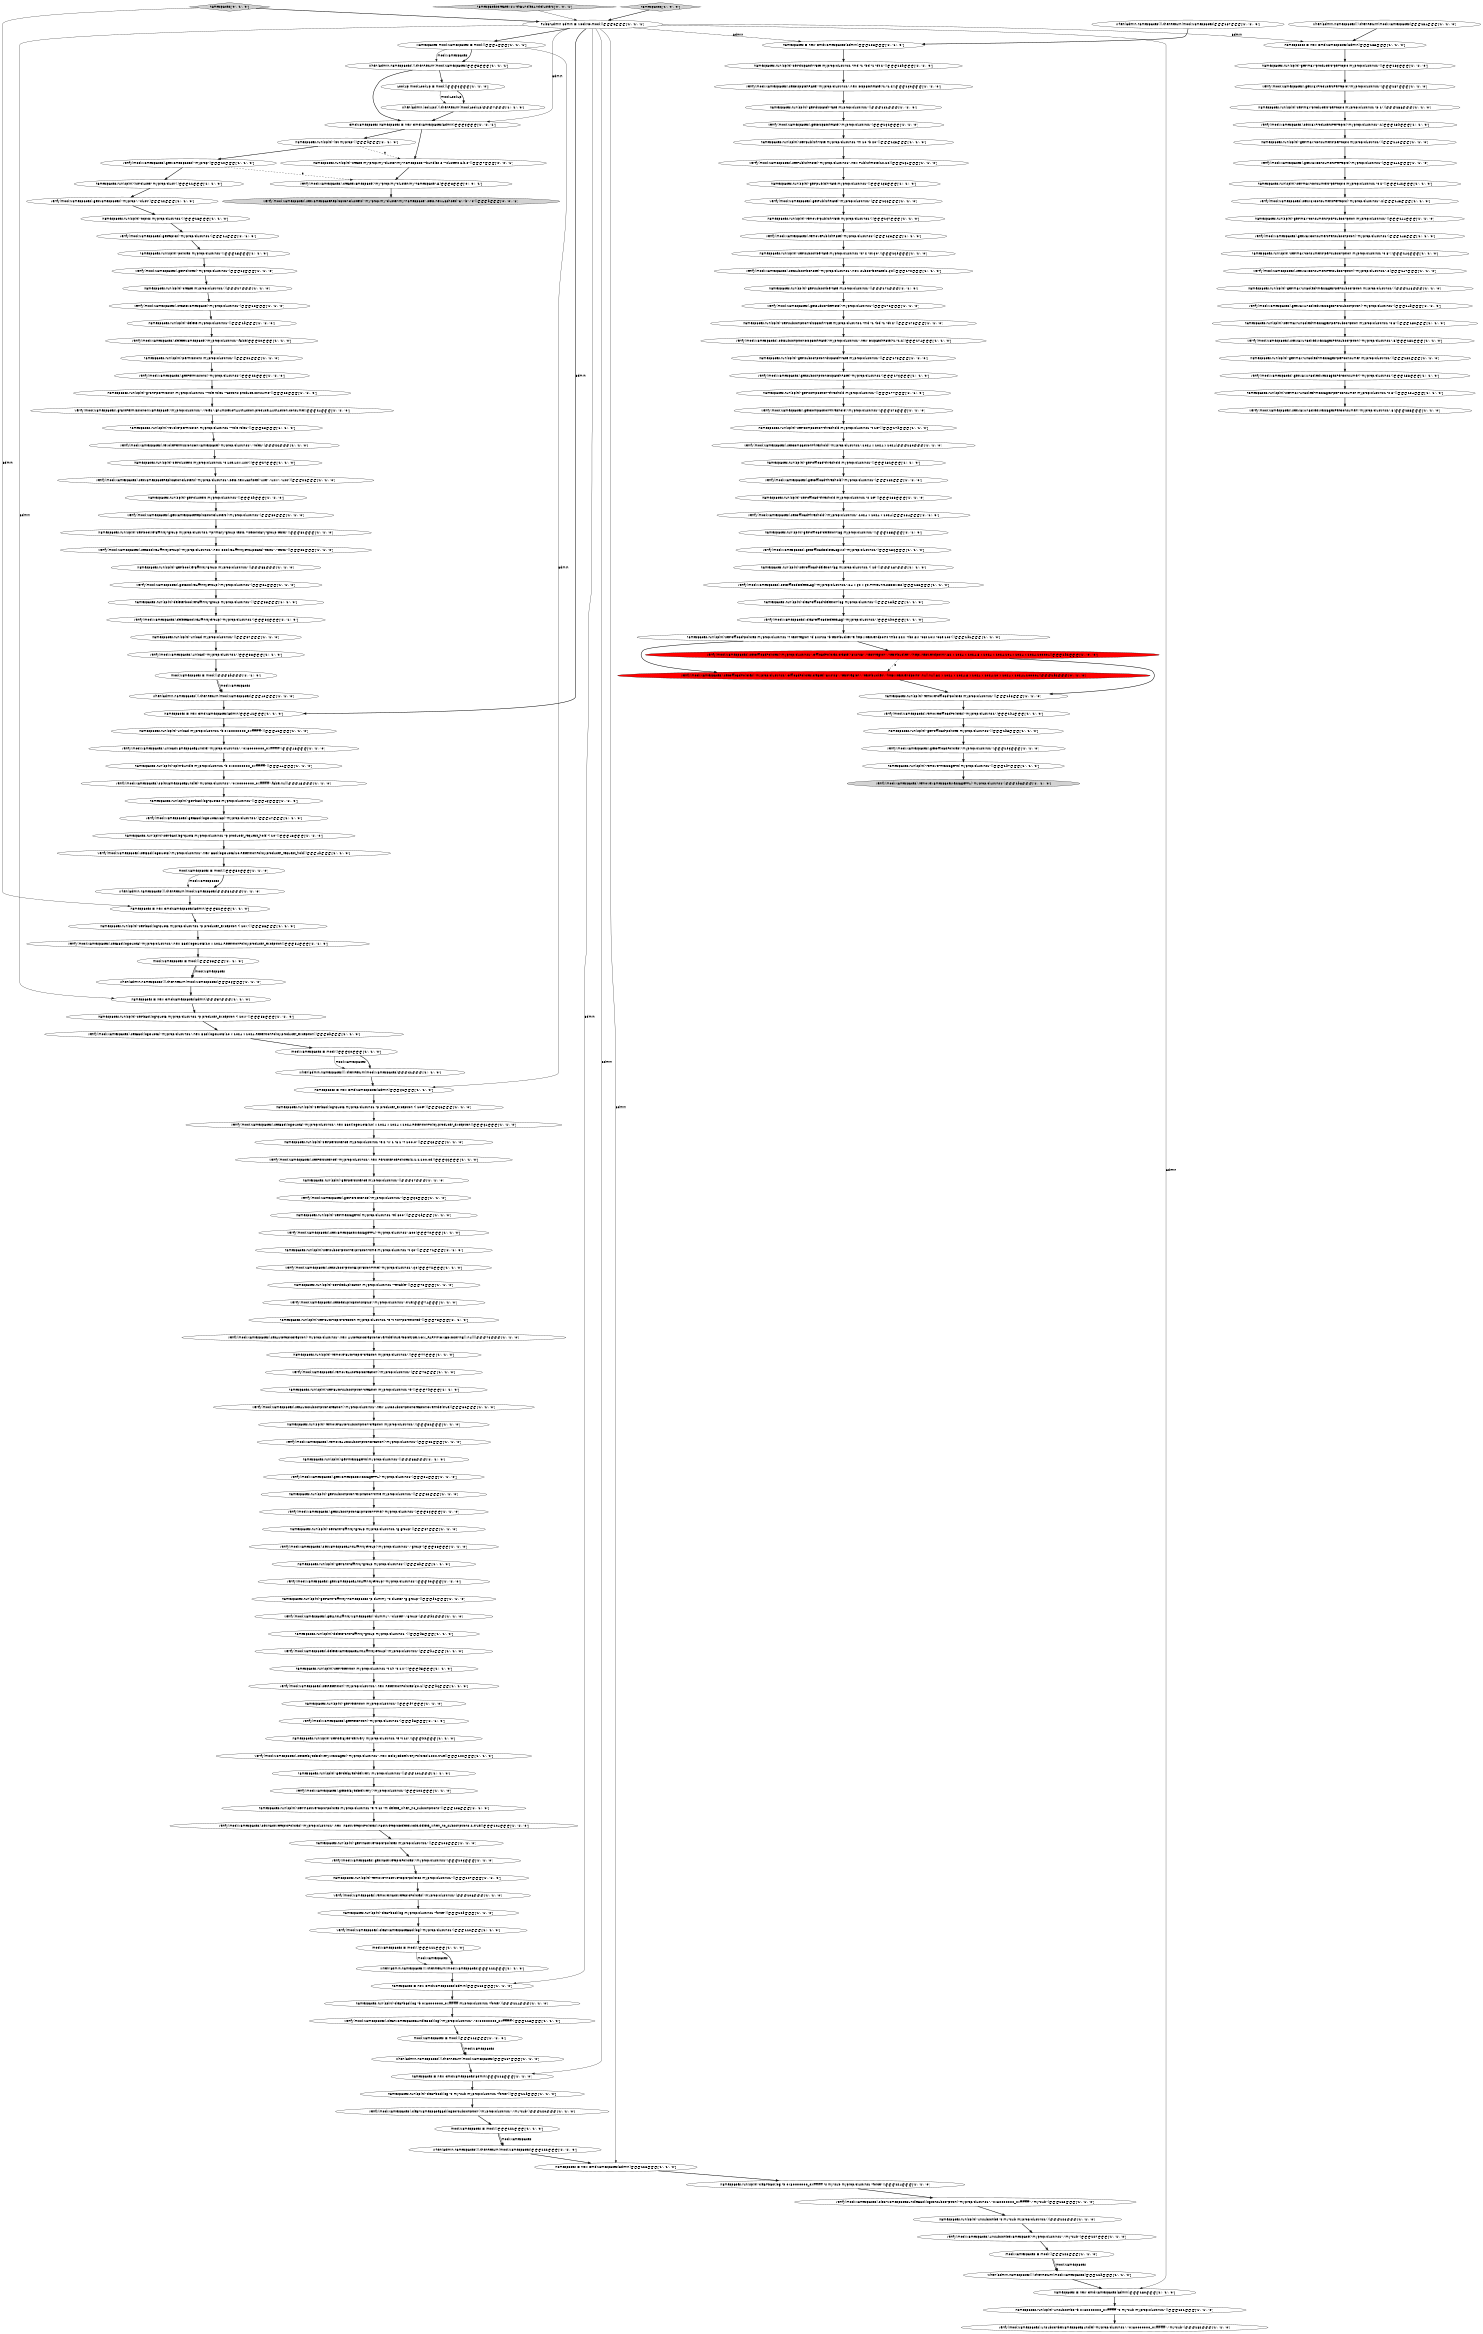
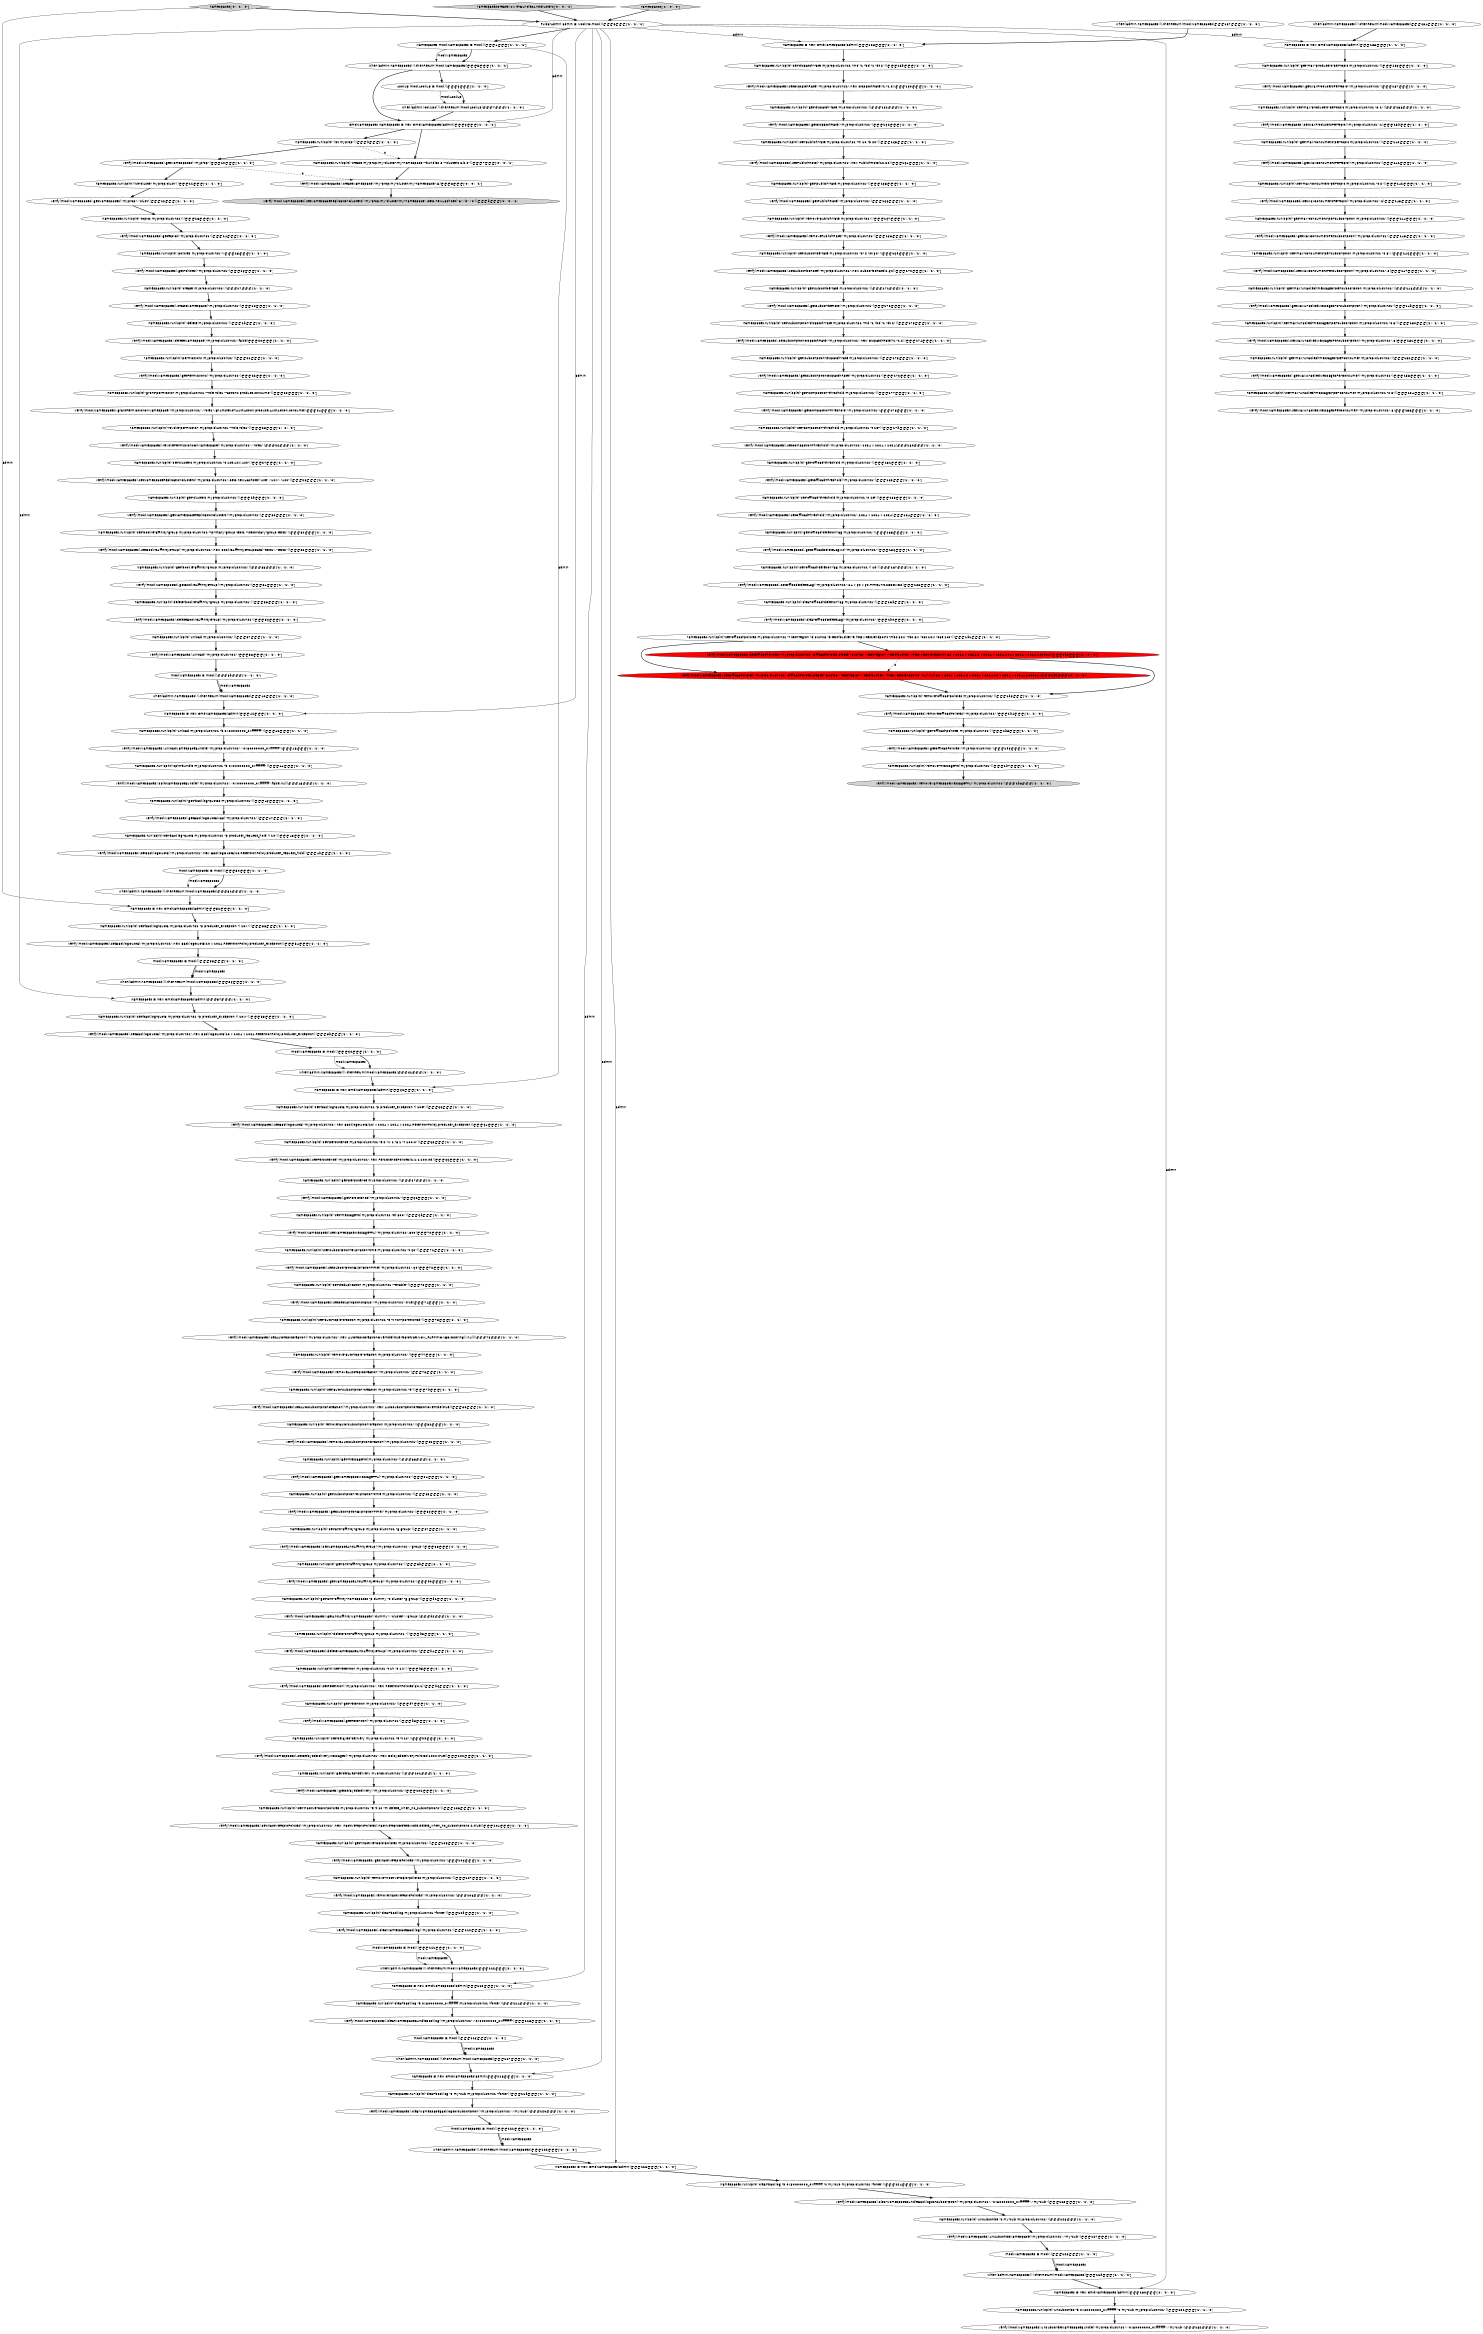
(556, 15) -> (556, 15)
(575, 496) -> (575, 496)
